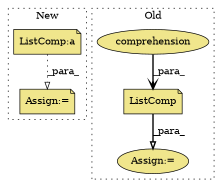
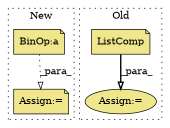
(47, 42) -> (39, 42)
(153, 42) -> none
